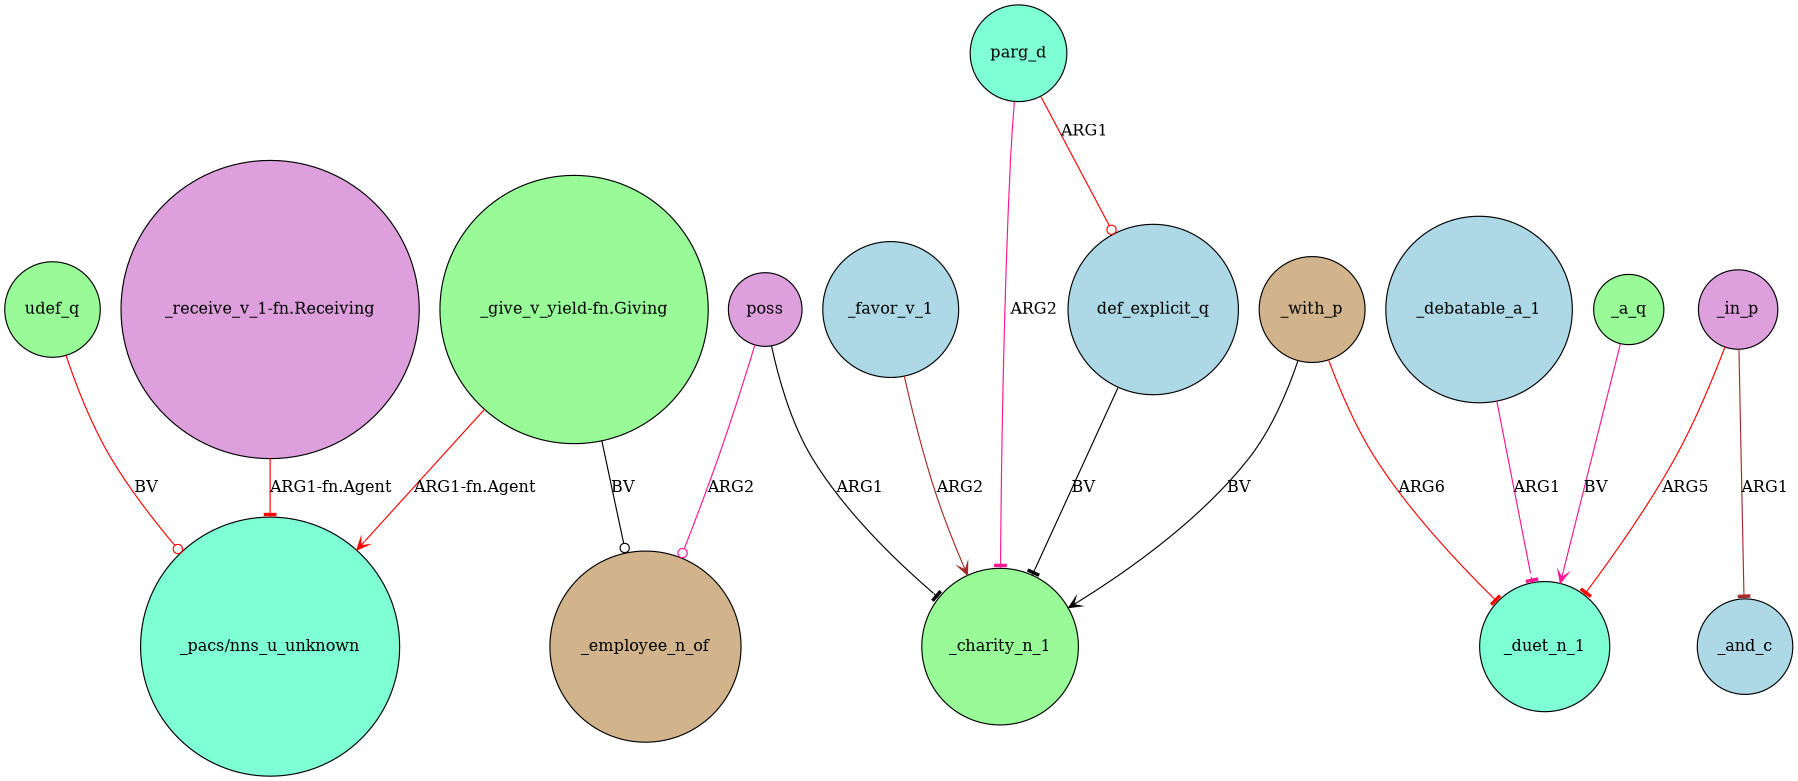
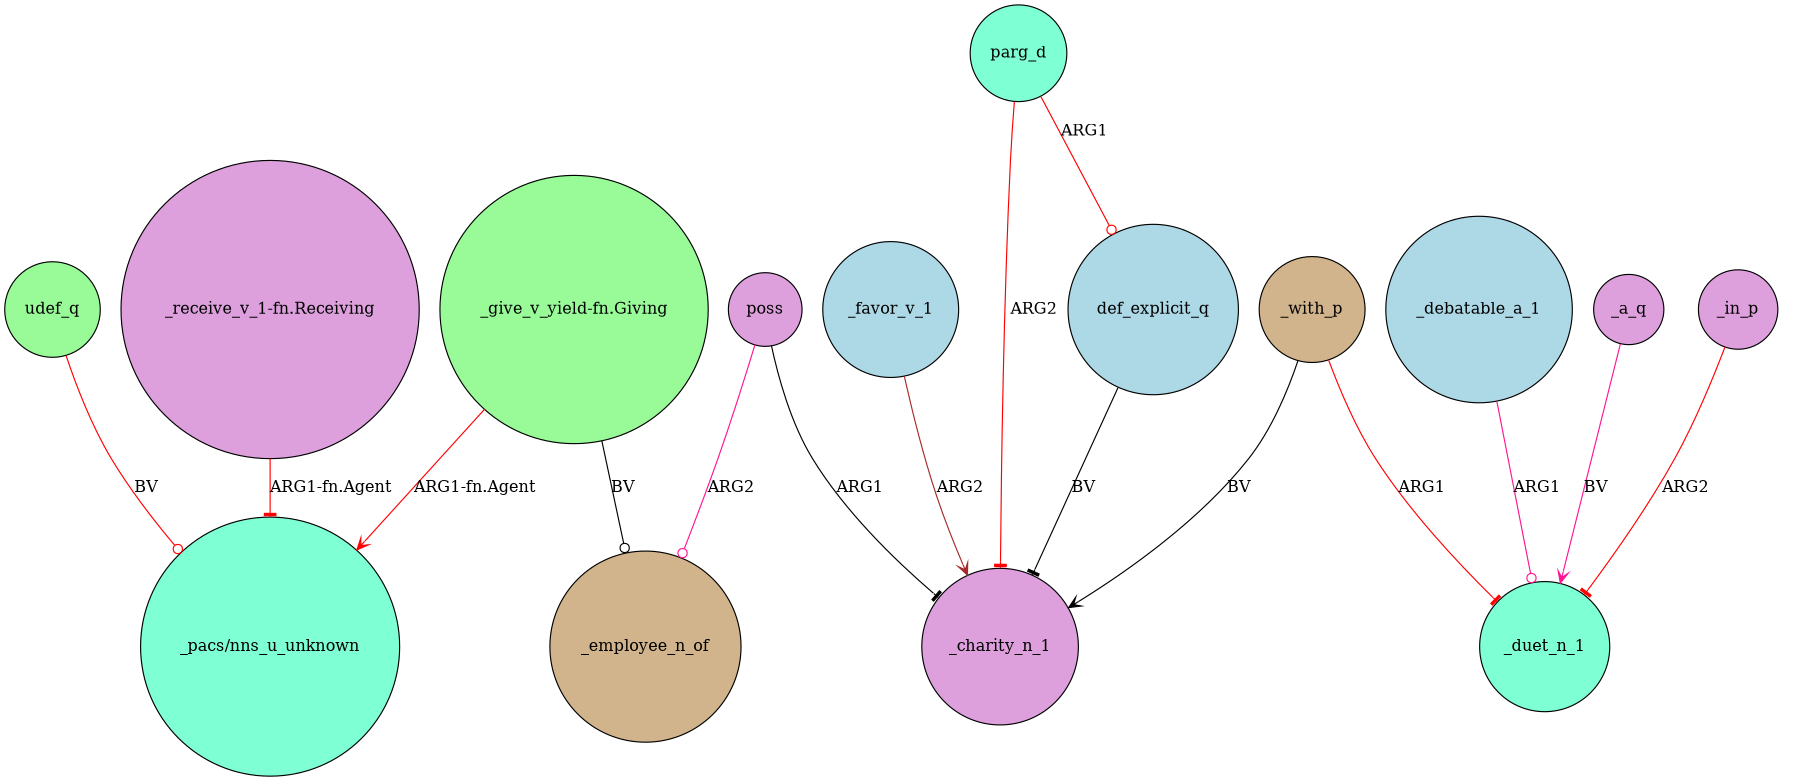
(1629, 310) -> (1629, 310)
(1004, 332) -> (1004, 332)
(1422, 488) -> (1422, 488)
(1514, 488) -> (1514, 488)
(1686, 488) -> (1686, 488)
(1000, 647) -> (1000, 647)
(1745, 647) -> none
